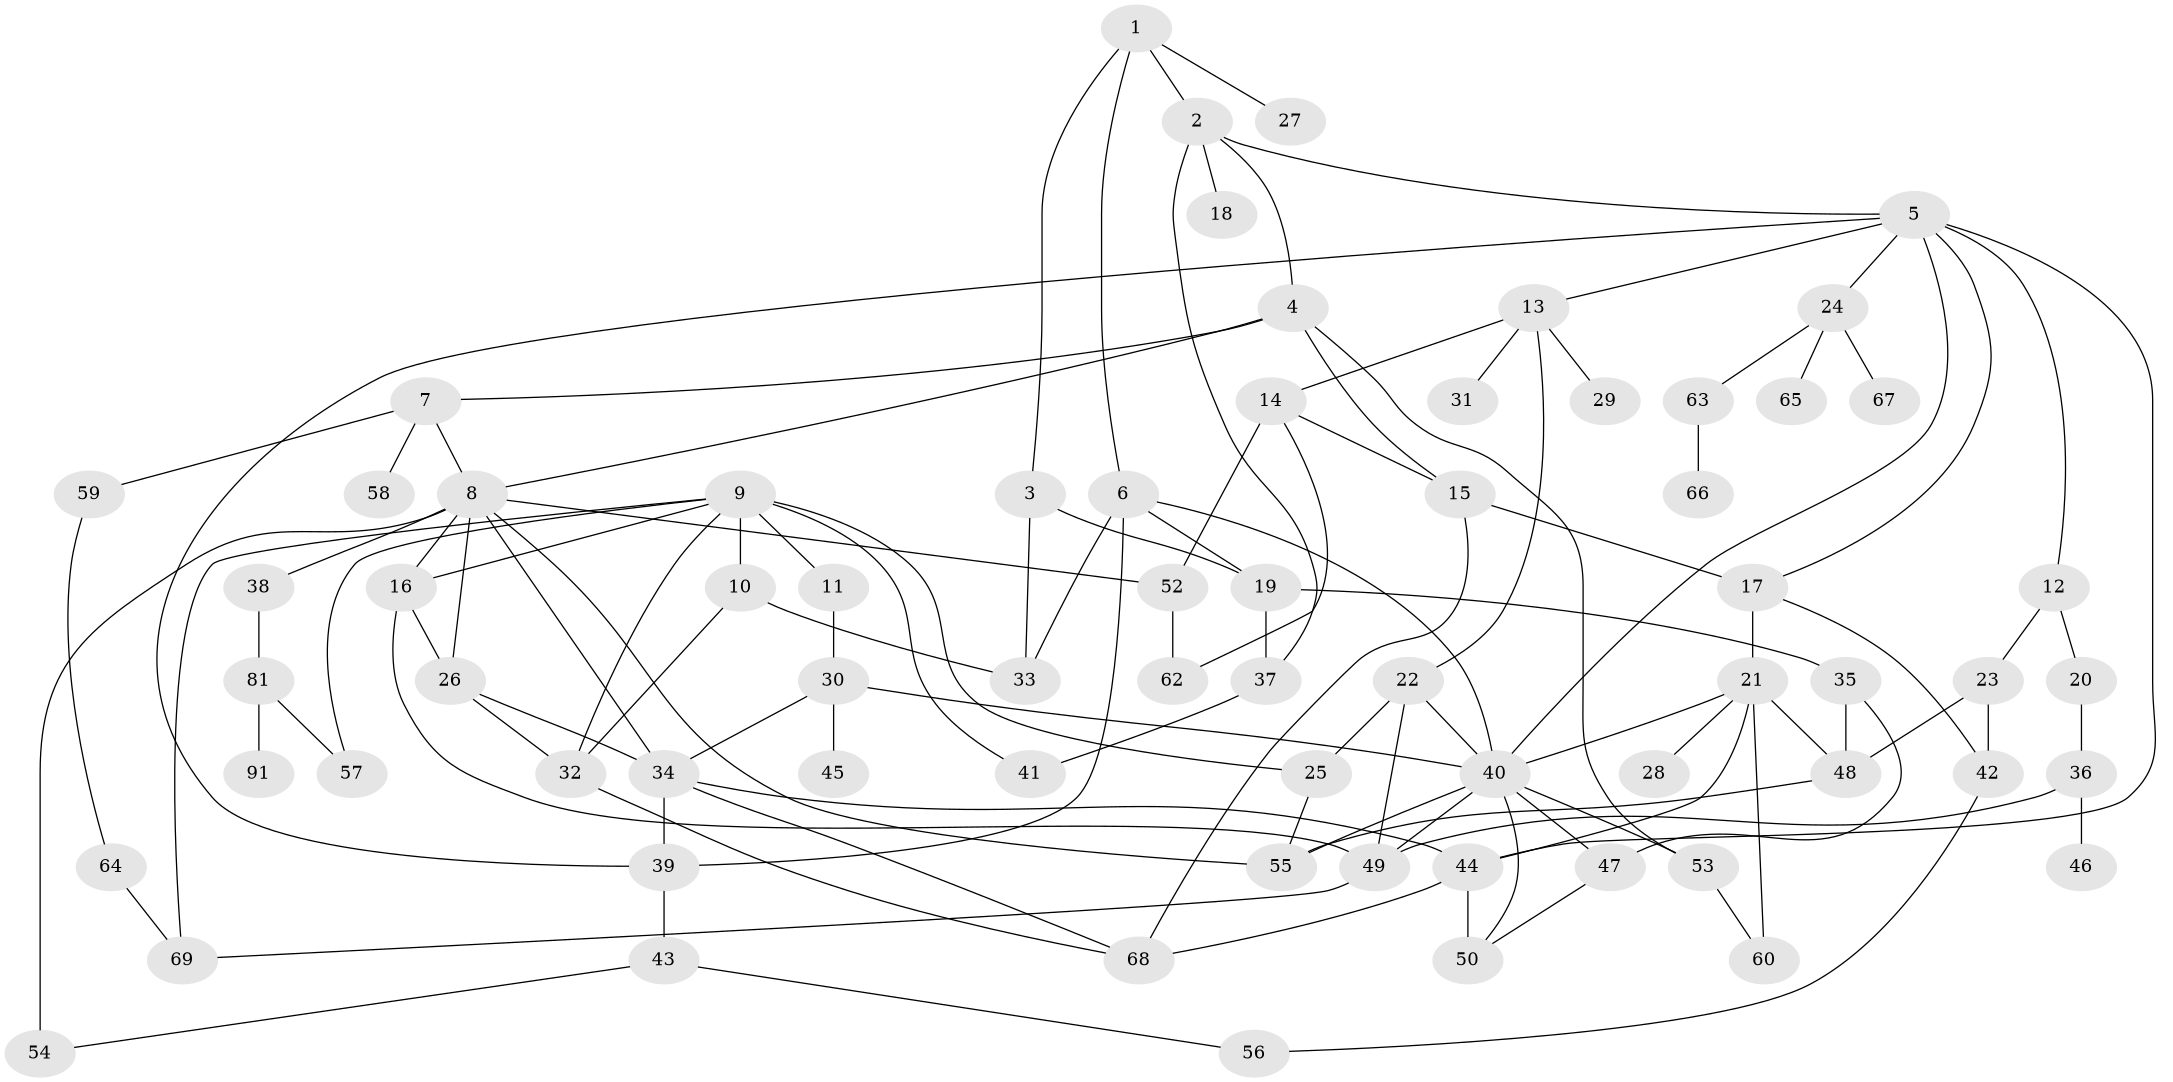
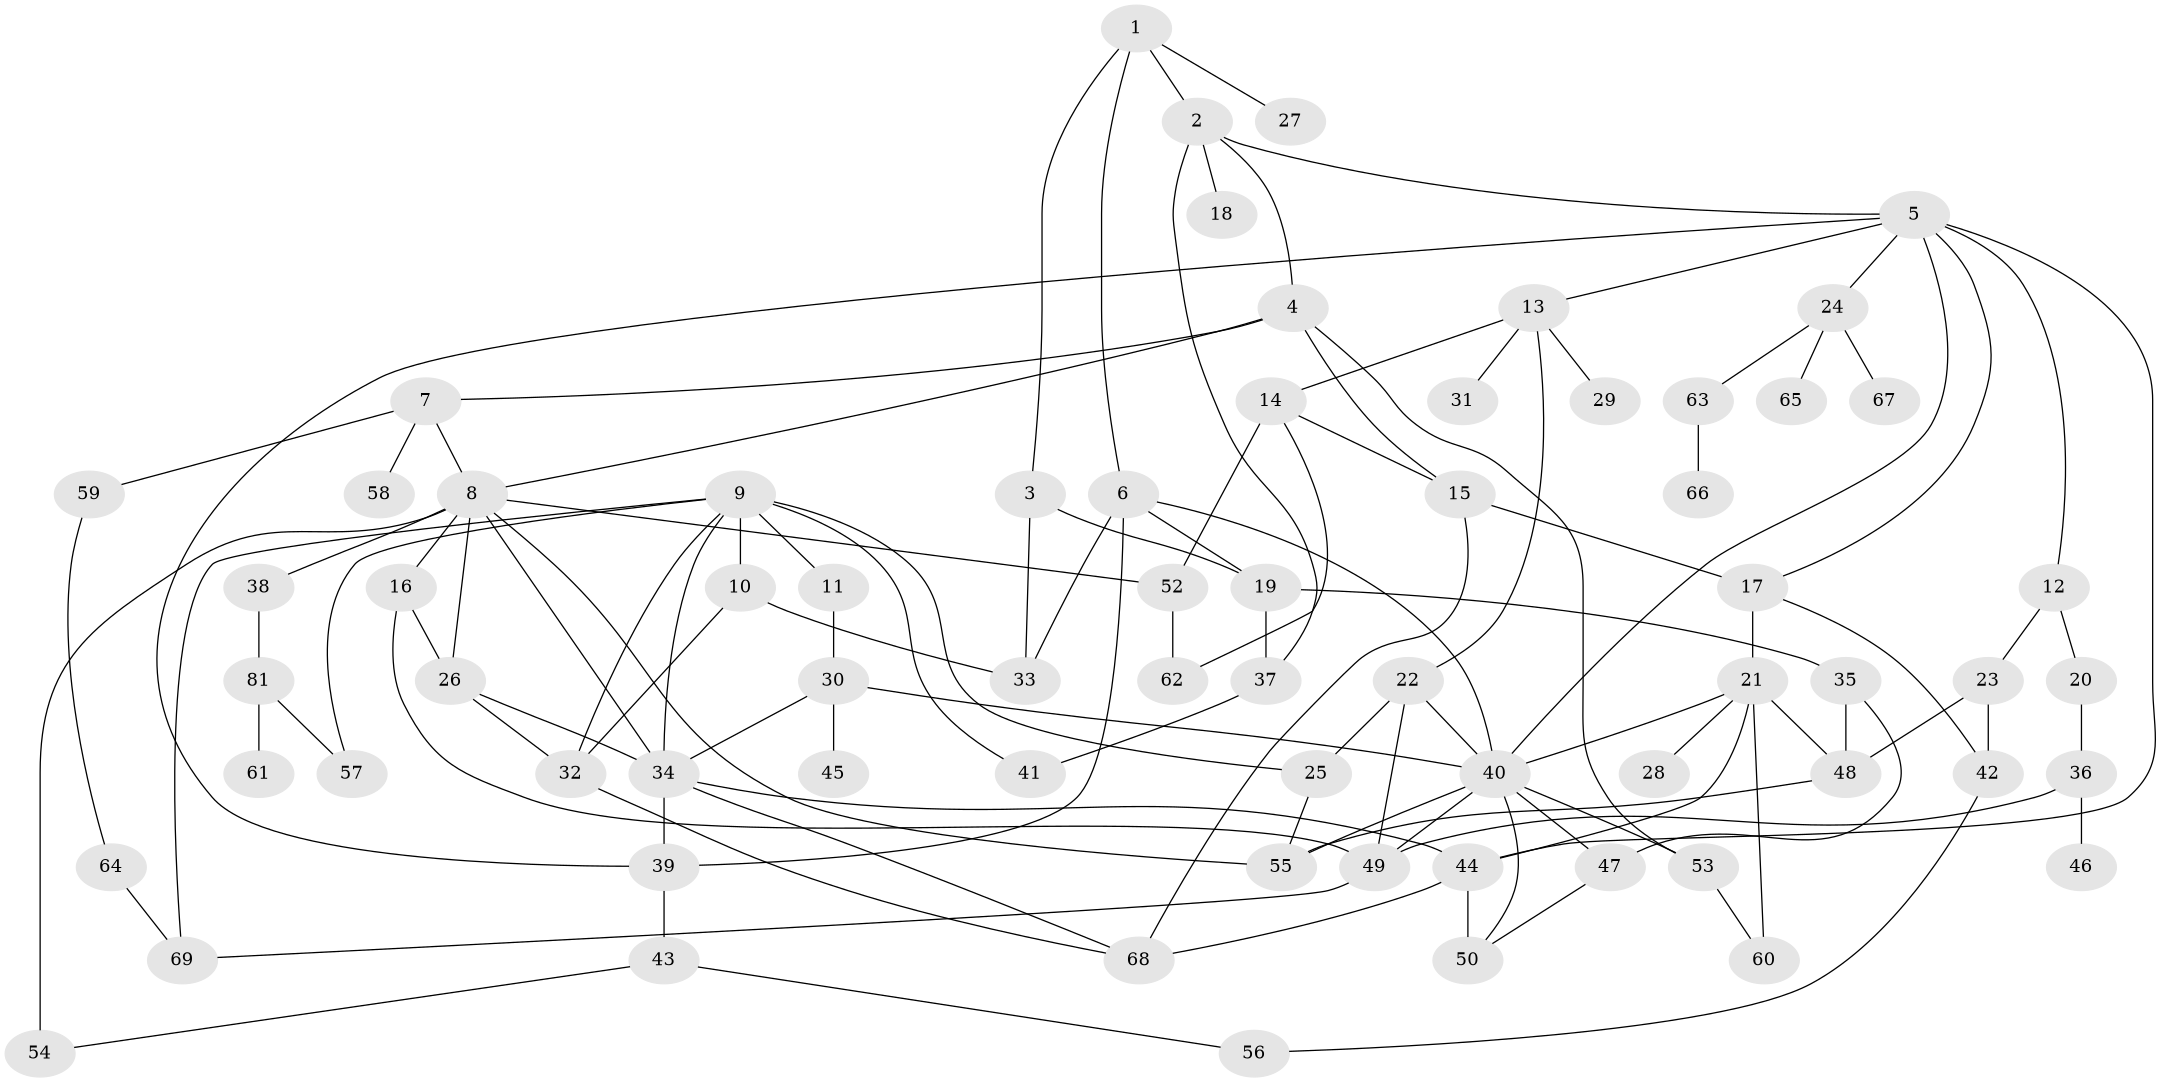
(571, 541) -> (676, 628)
(259, 774) -> (259, 774)
